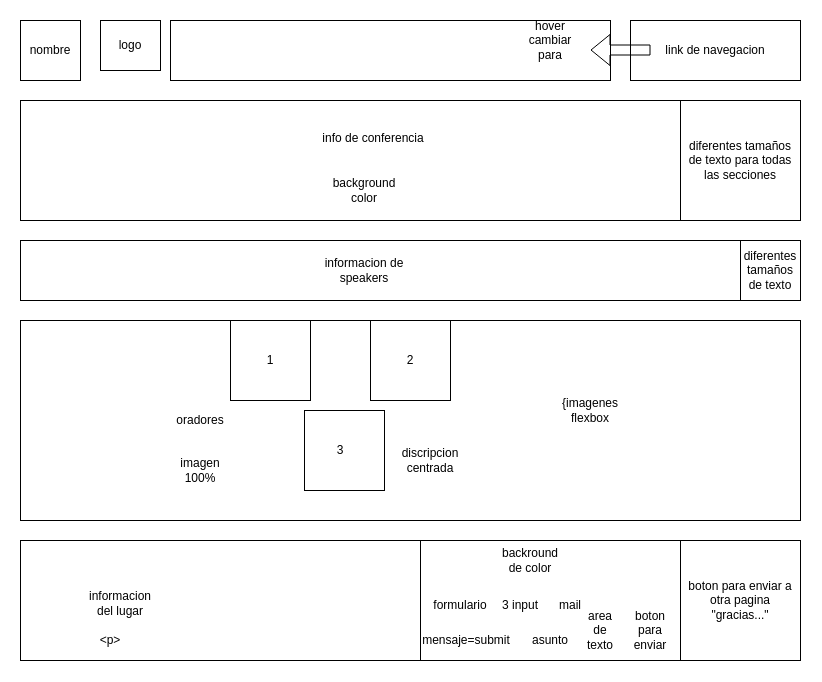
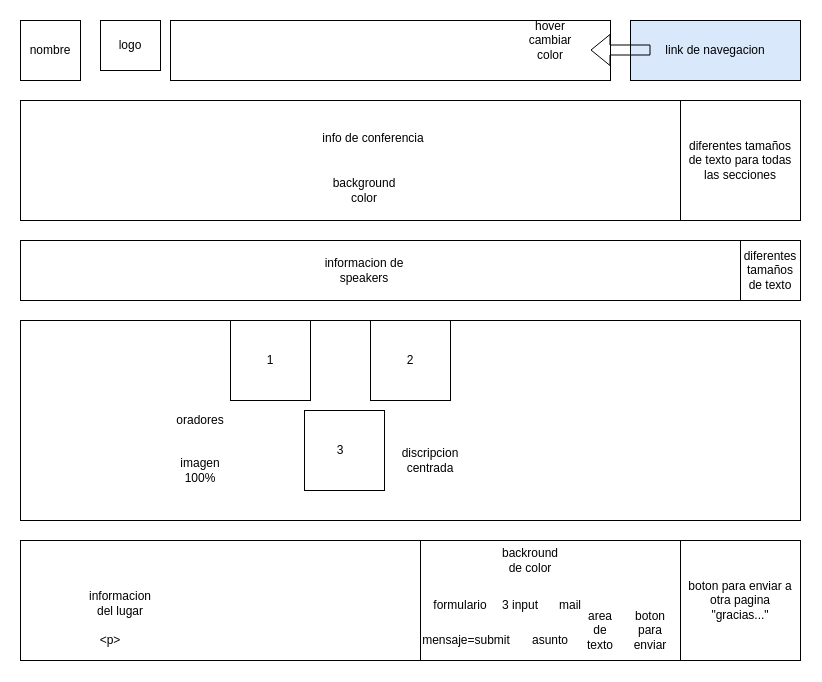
(551, 41) -> (551, 41)
(716, 51) -> (716, 51)
(591, 411) -> none
